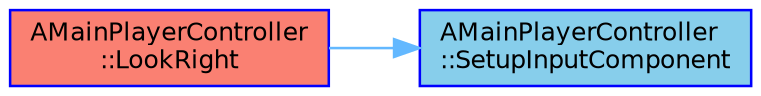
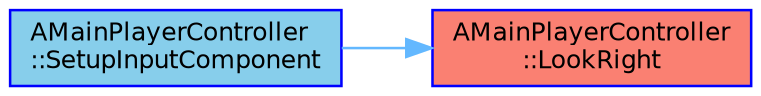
(362, 48) -> (374, 48)
